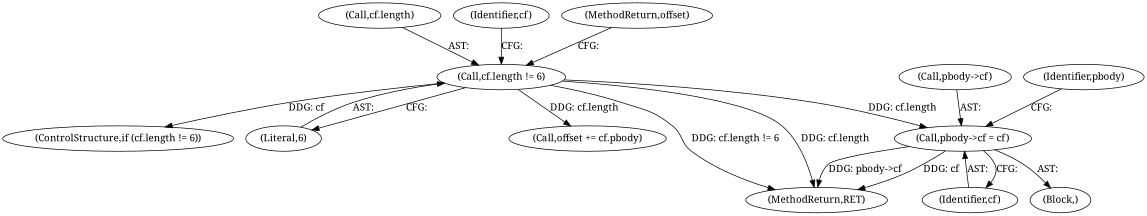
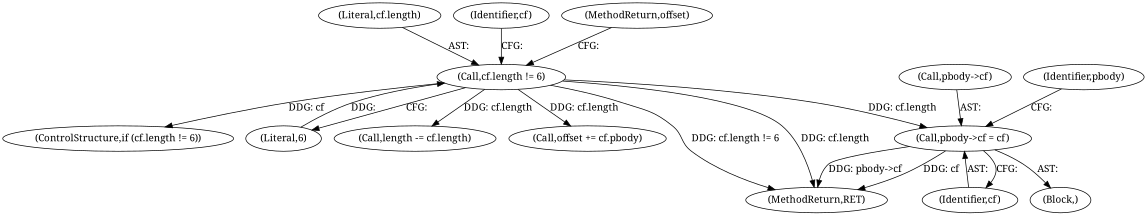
(380, 16) -> (380, 16)
(365, 108) -> (365, 108)
none -> (415, 139)
